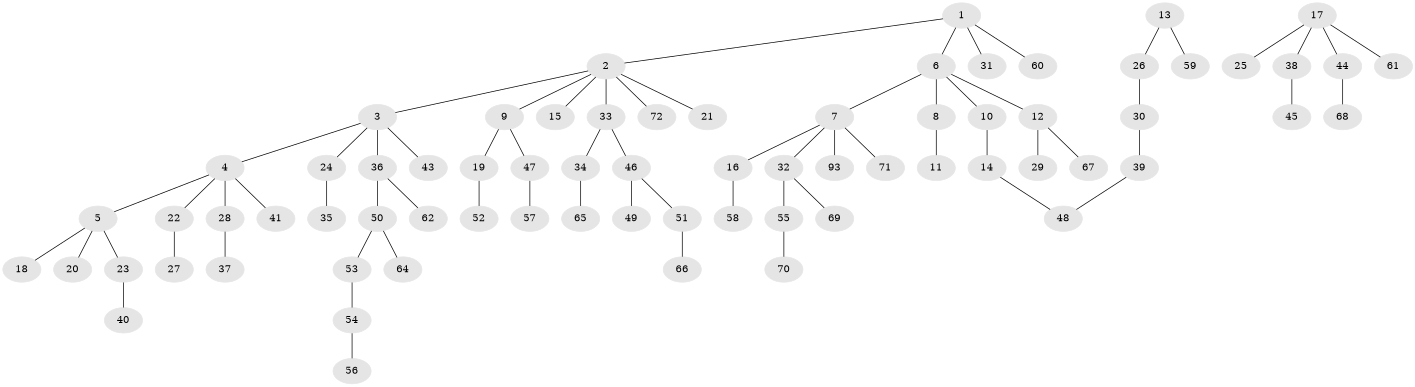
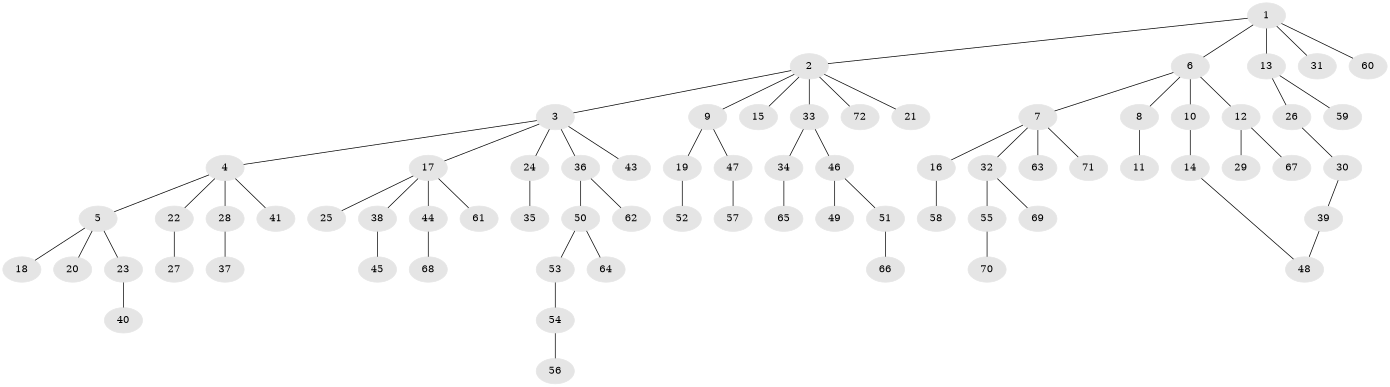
none -> (1266, 41)
none -> (492, 143)
(835, 168) -> (1038, 168)
